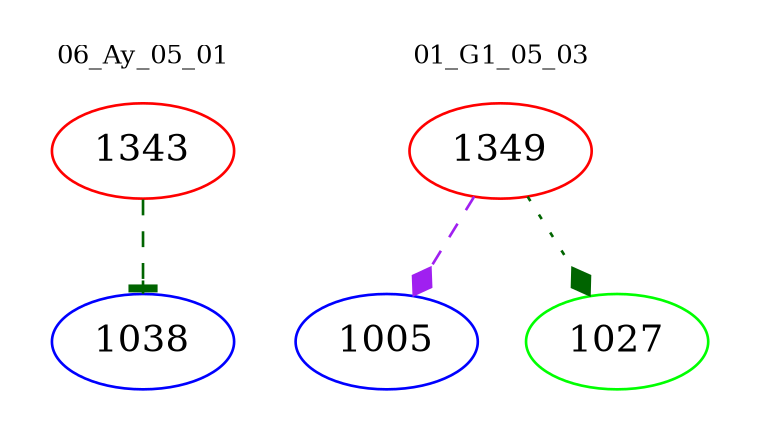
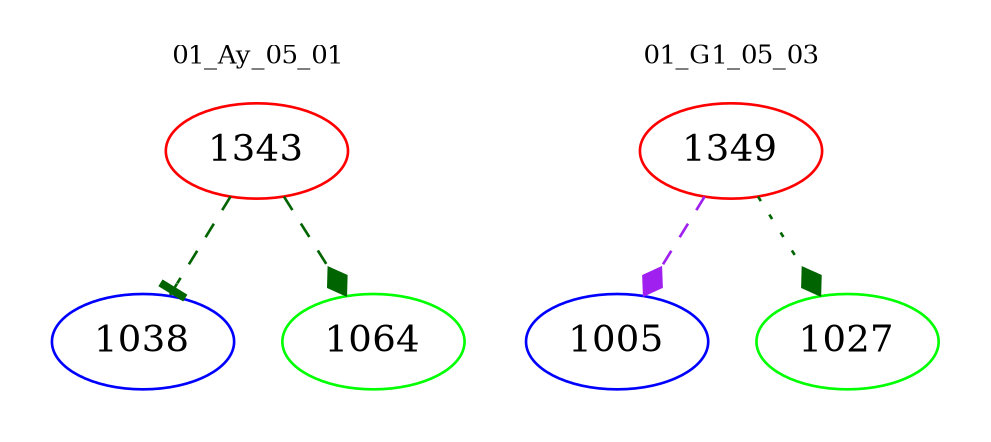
(143, 57) -> (258, 57)
none -> (373, 342)
